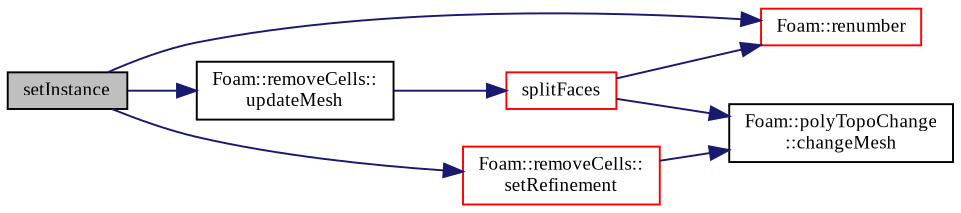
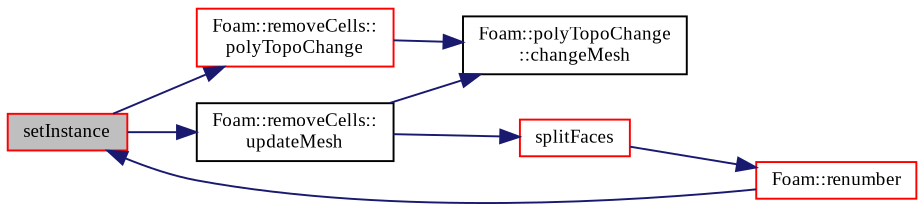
(421, 17) -> (439, 202)
(68, 91) -> (68, 132)
(663, 106) -> (426, 92)
(561, 176) -> (295, 38)
